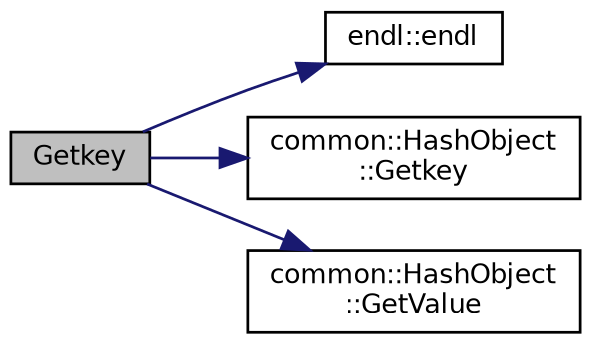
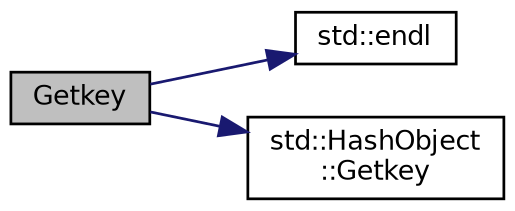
(414, 38) -> (376, 38)
(414, 158) -> (376, 158)
(414, 291) -> none
